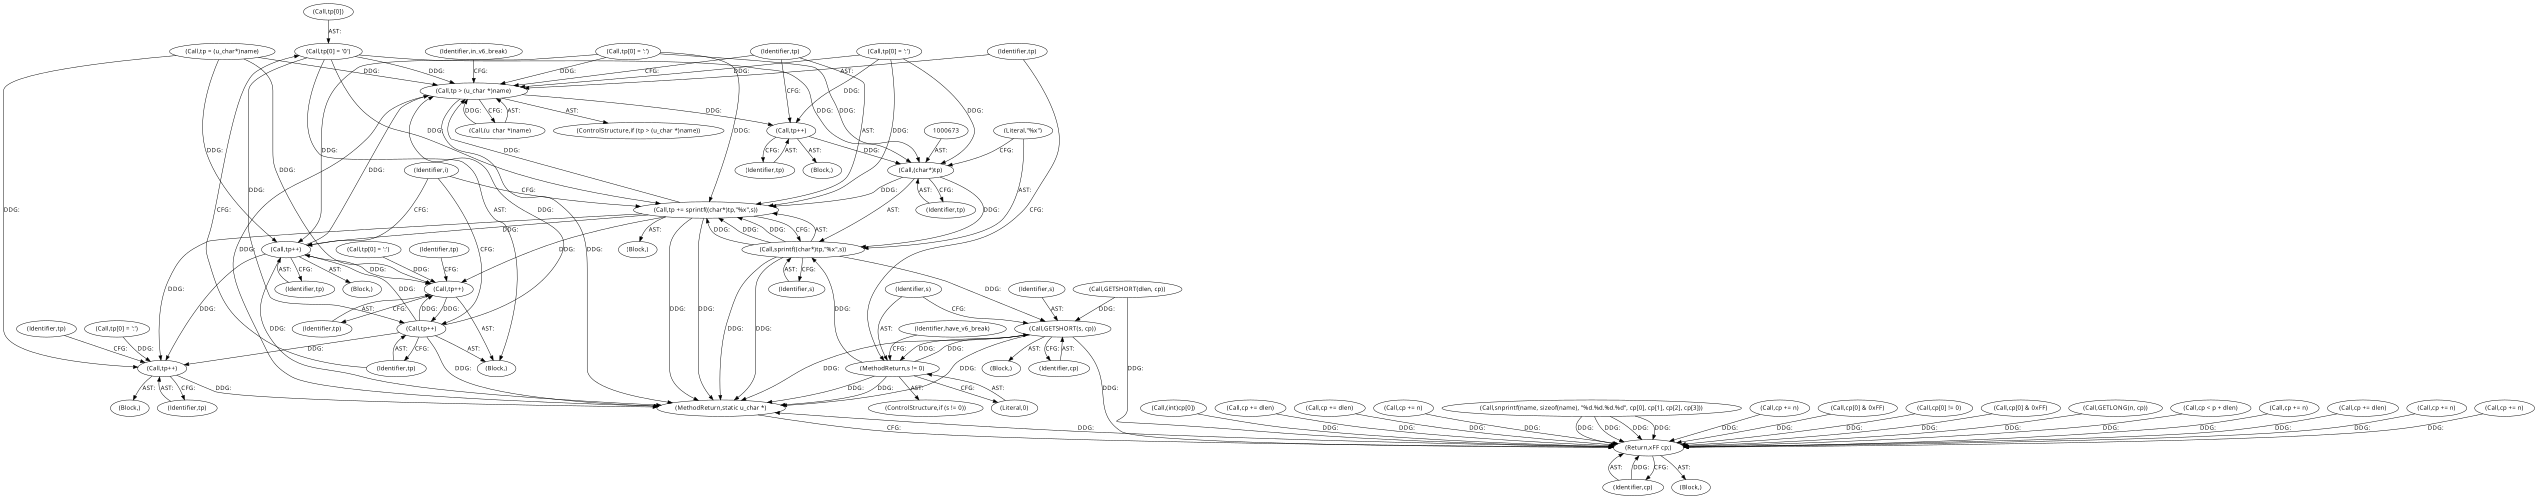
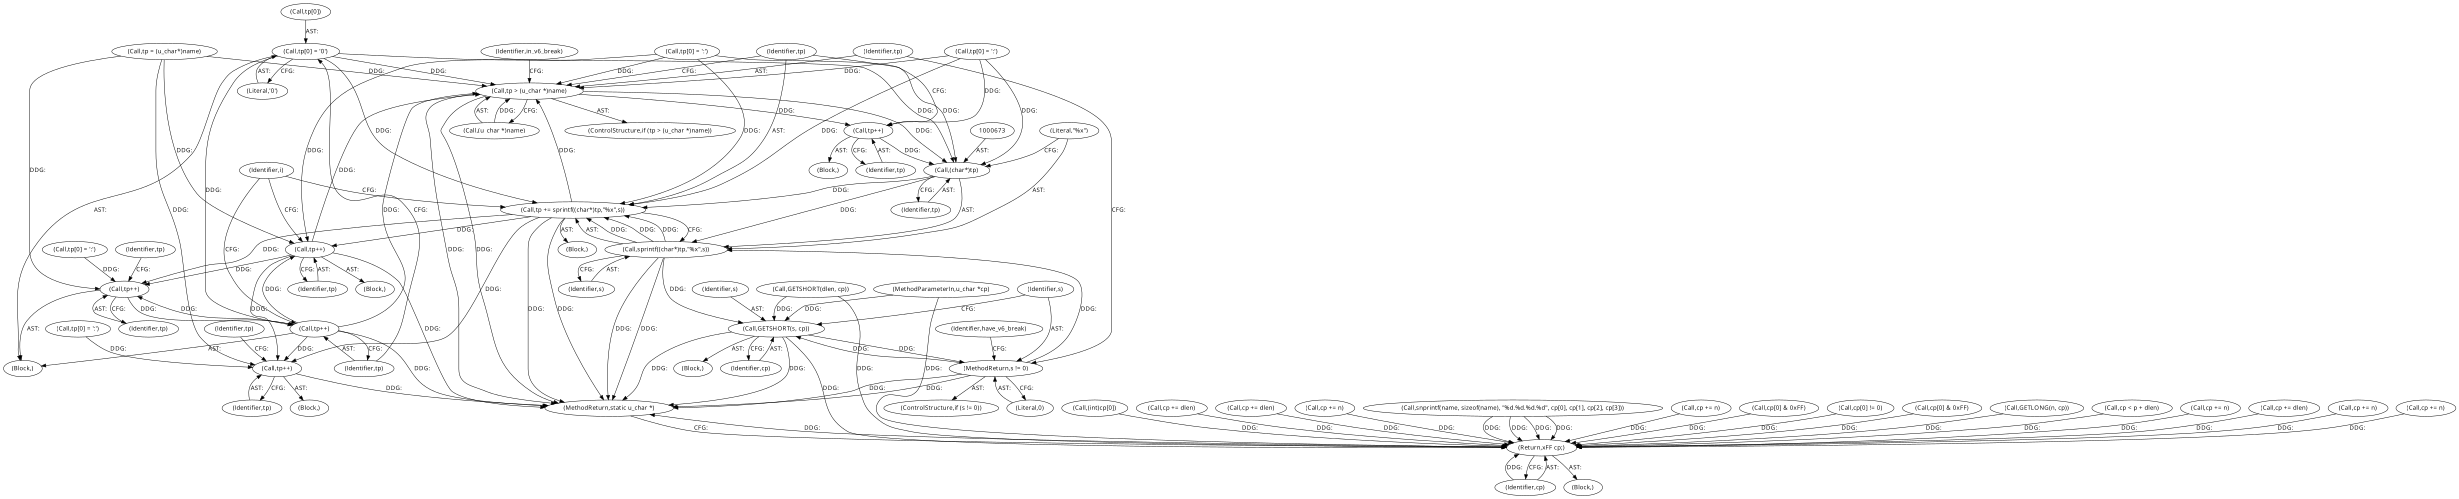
none -> (263, 91)
none -> (771, 99)
none -> (941, 289)
